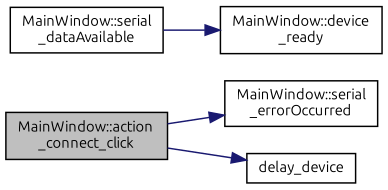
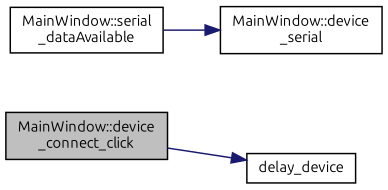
(301, 30) -> (301, 30)
(301, 104) -> none
(87, 136) -> (87, 136)
